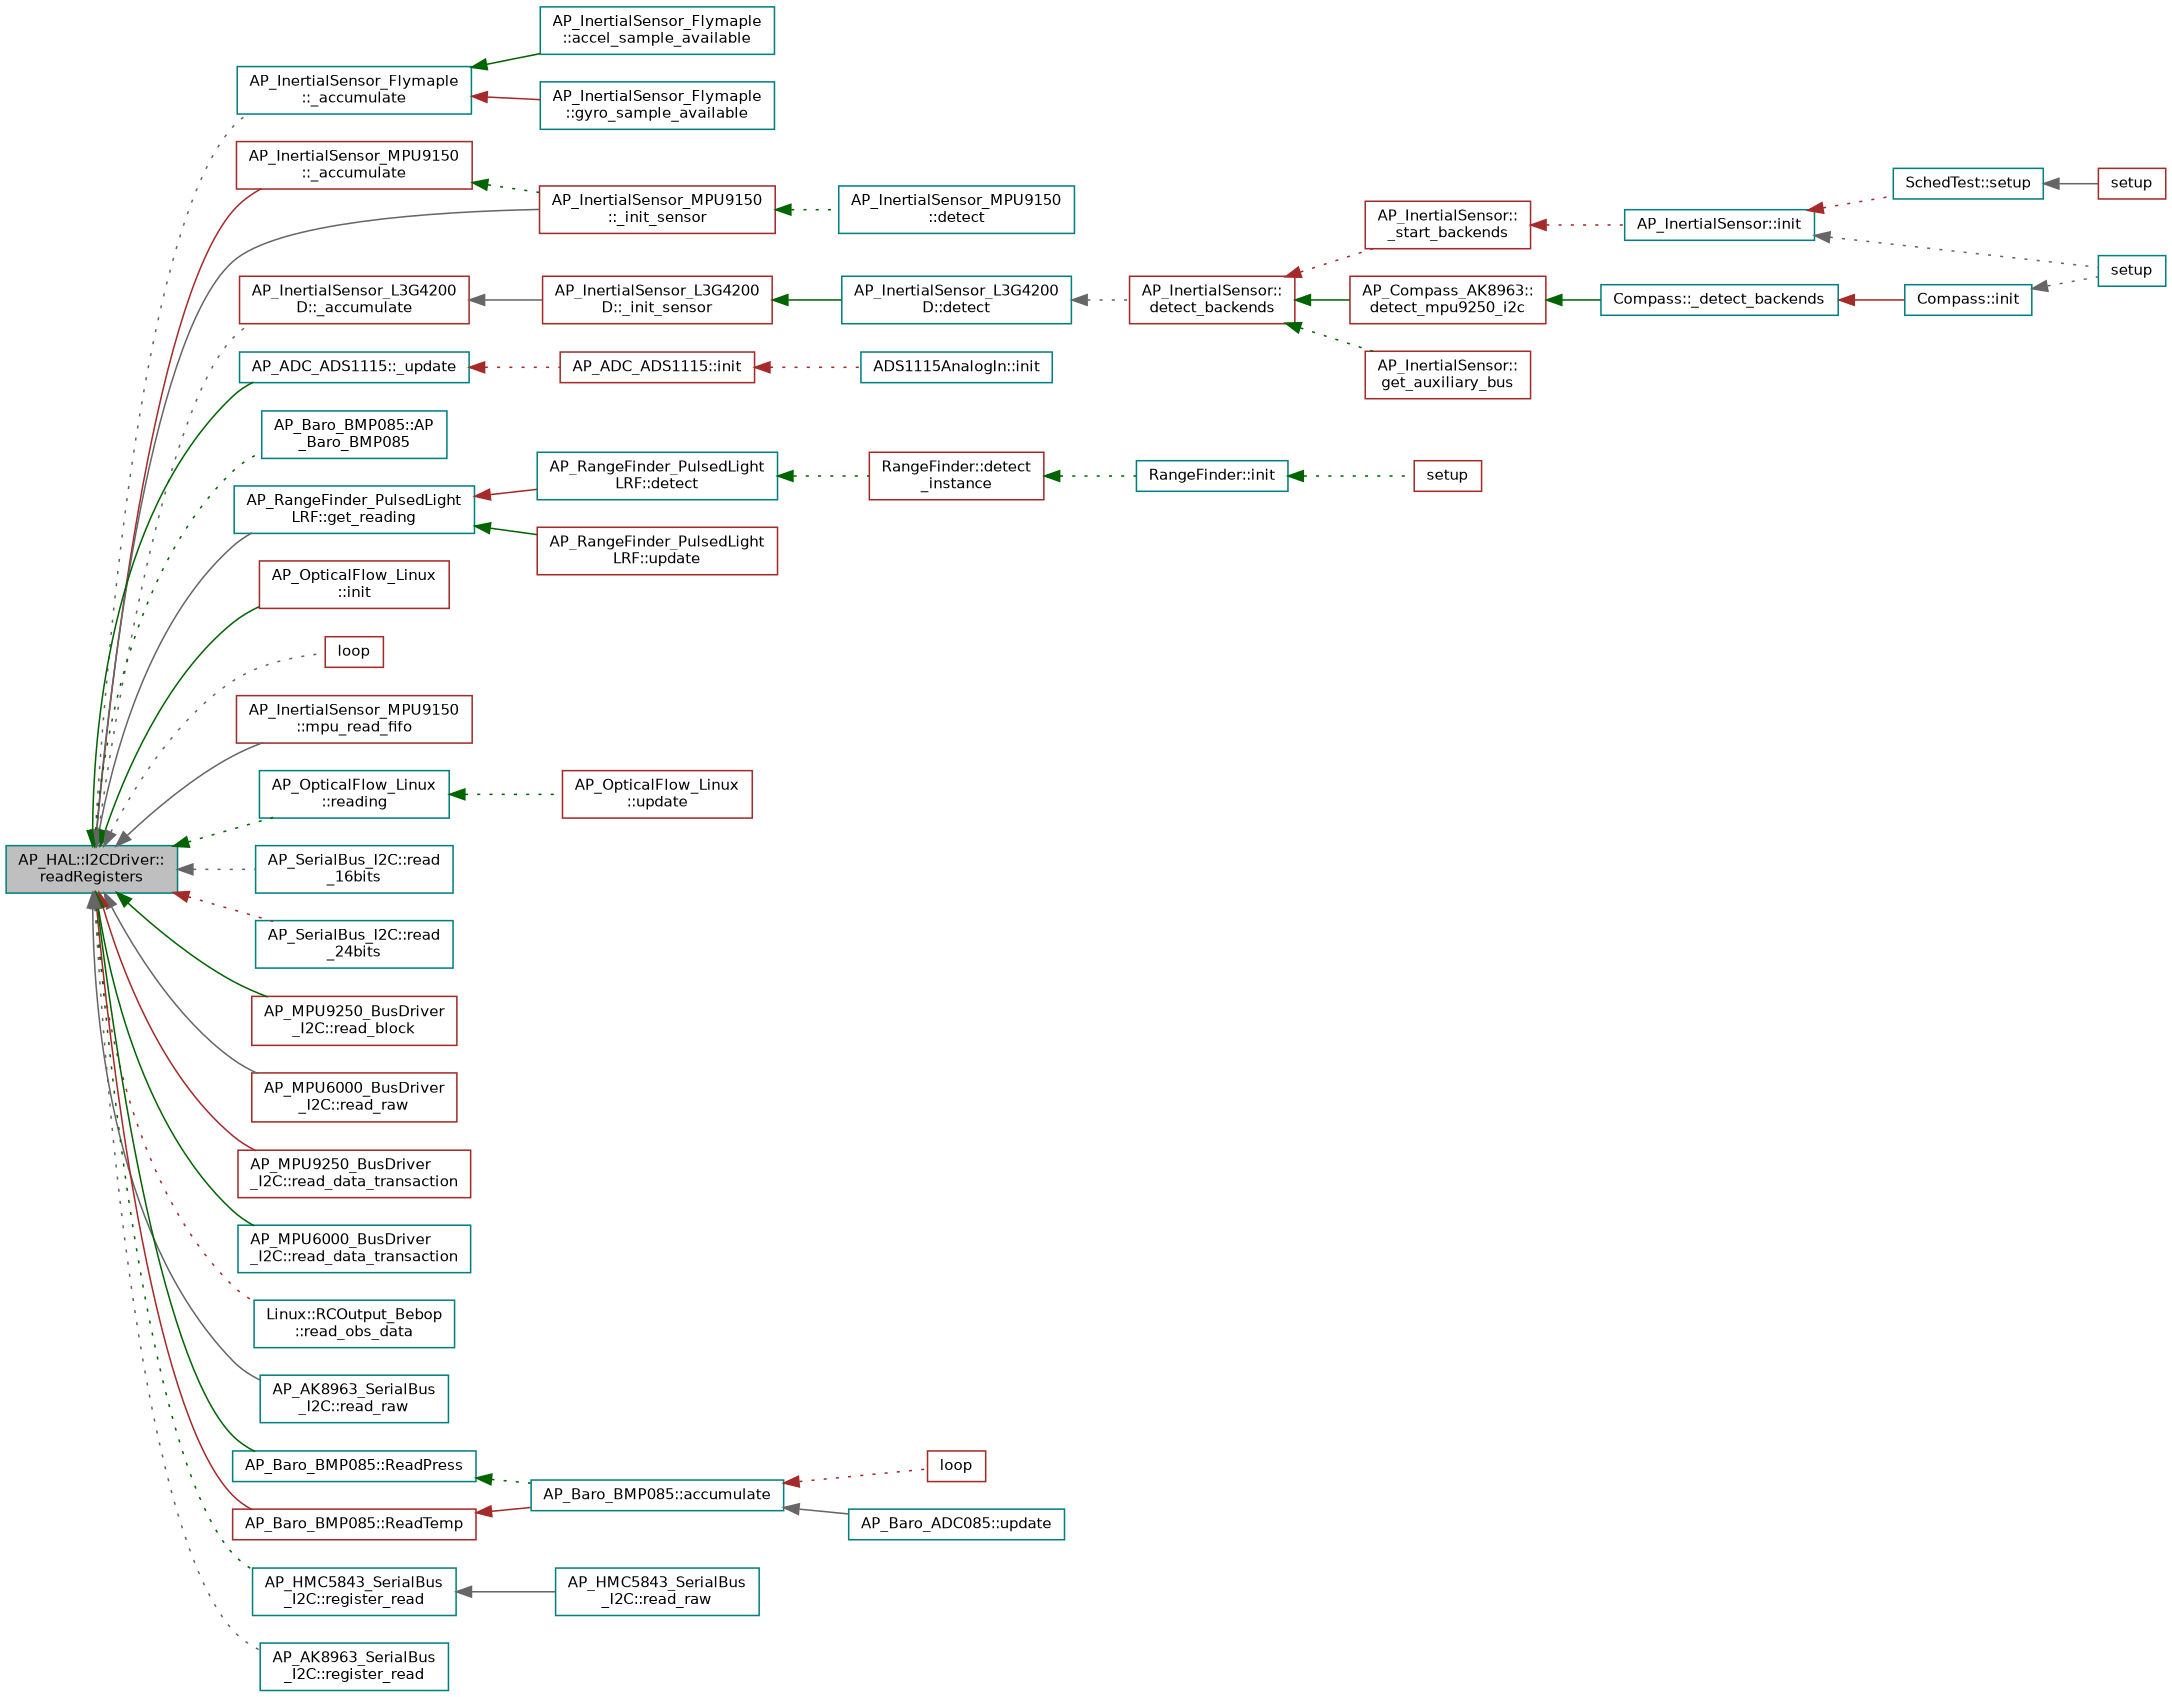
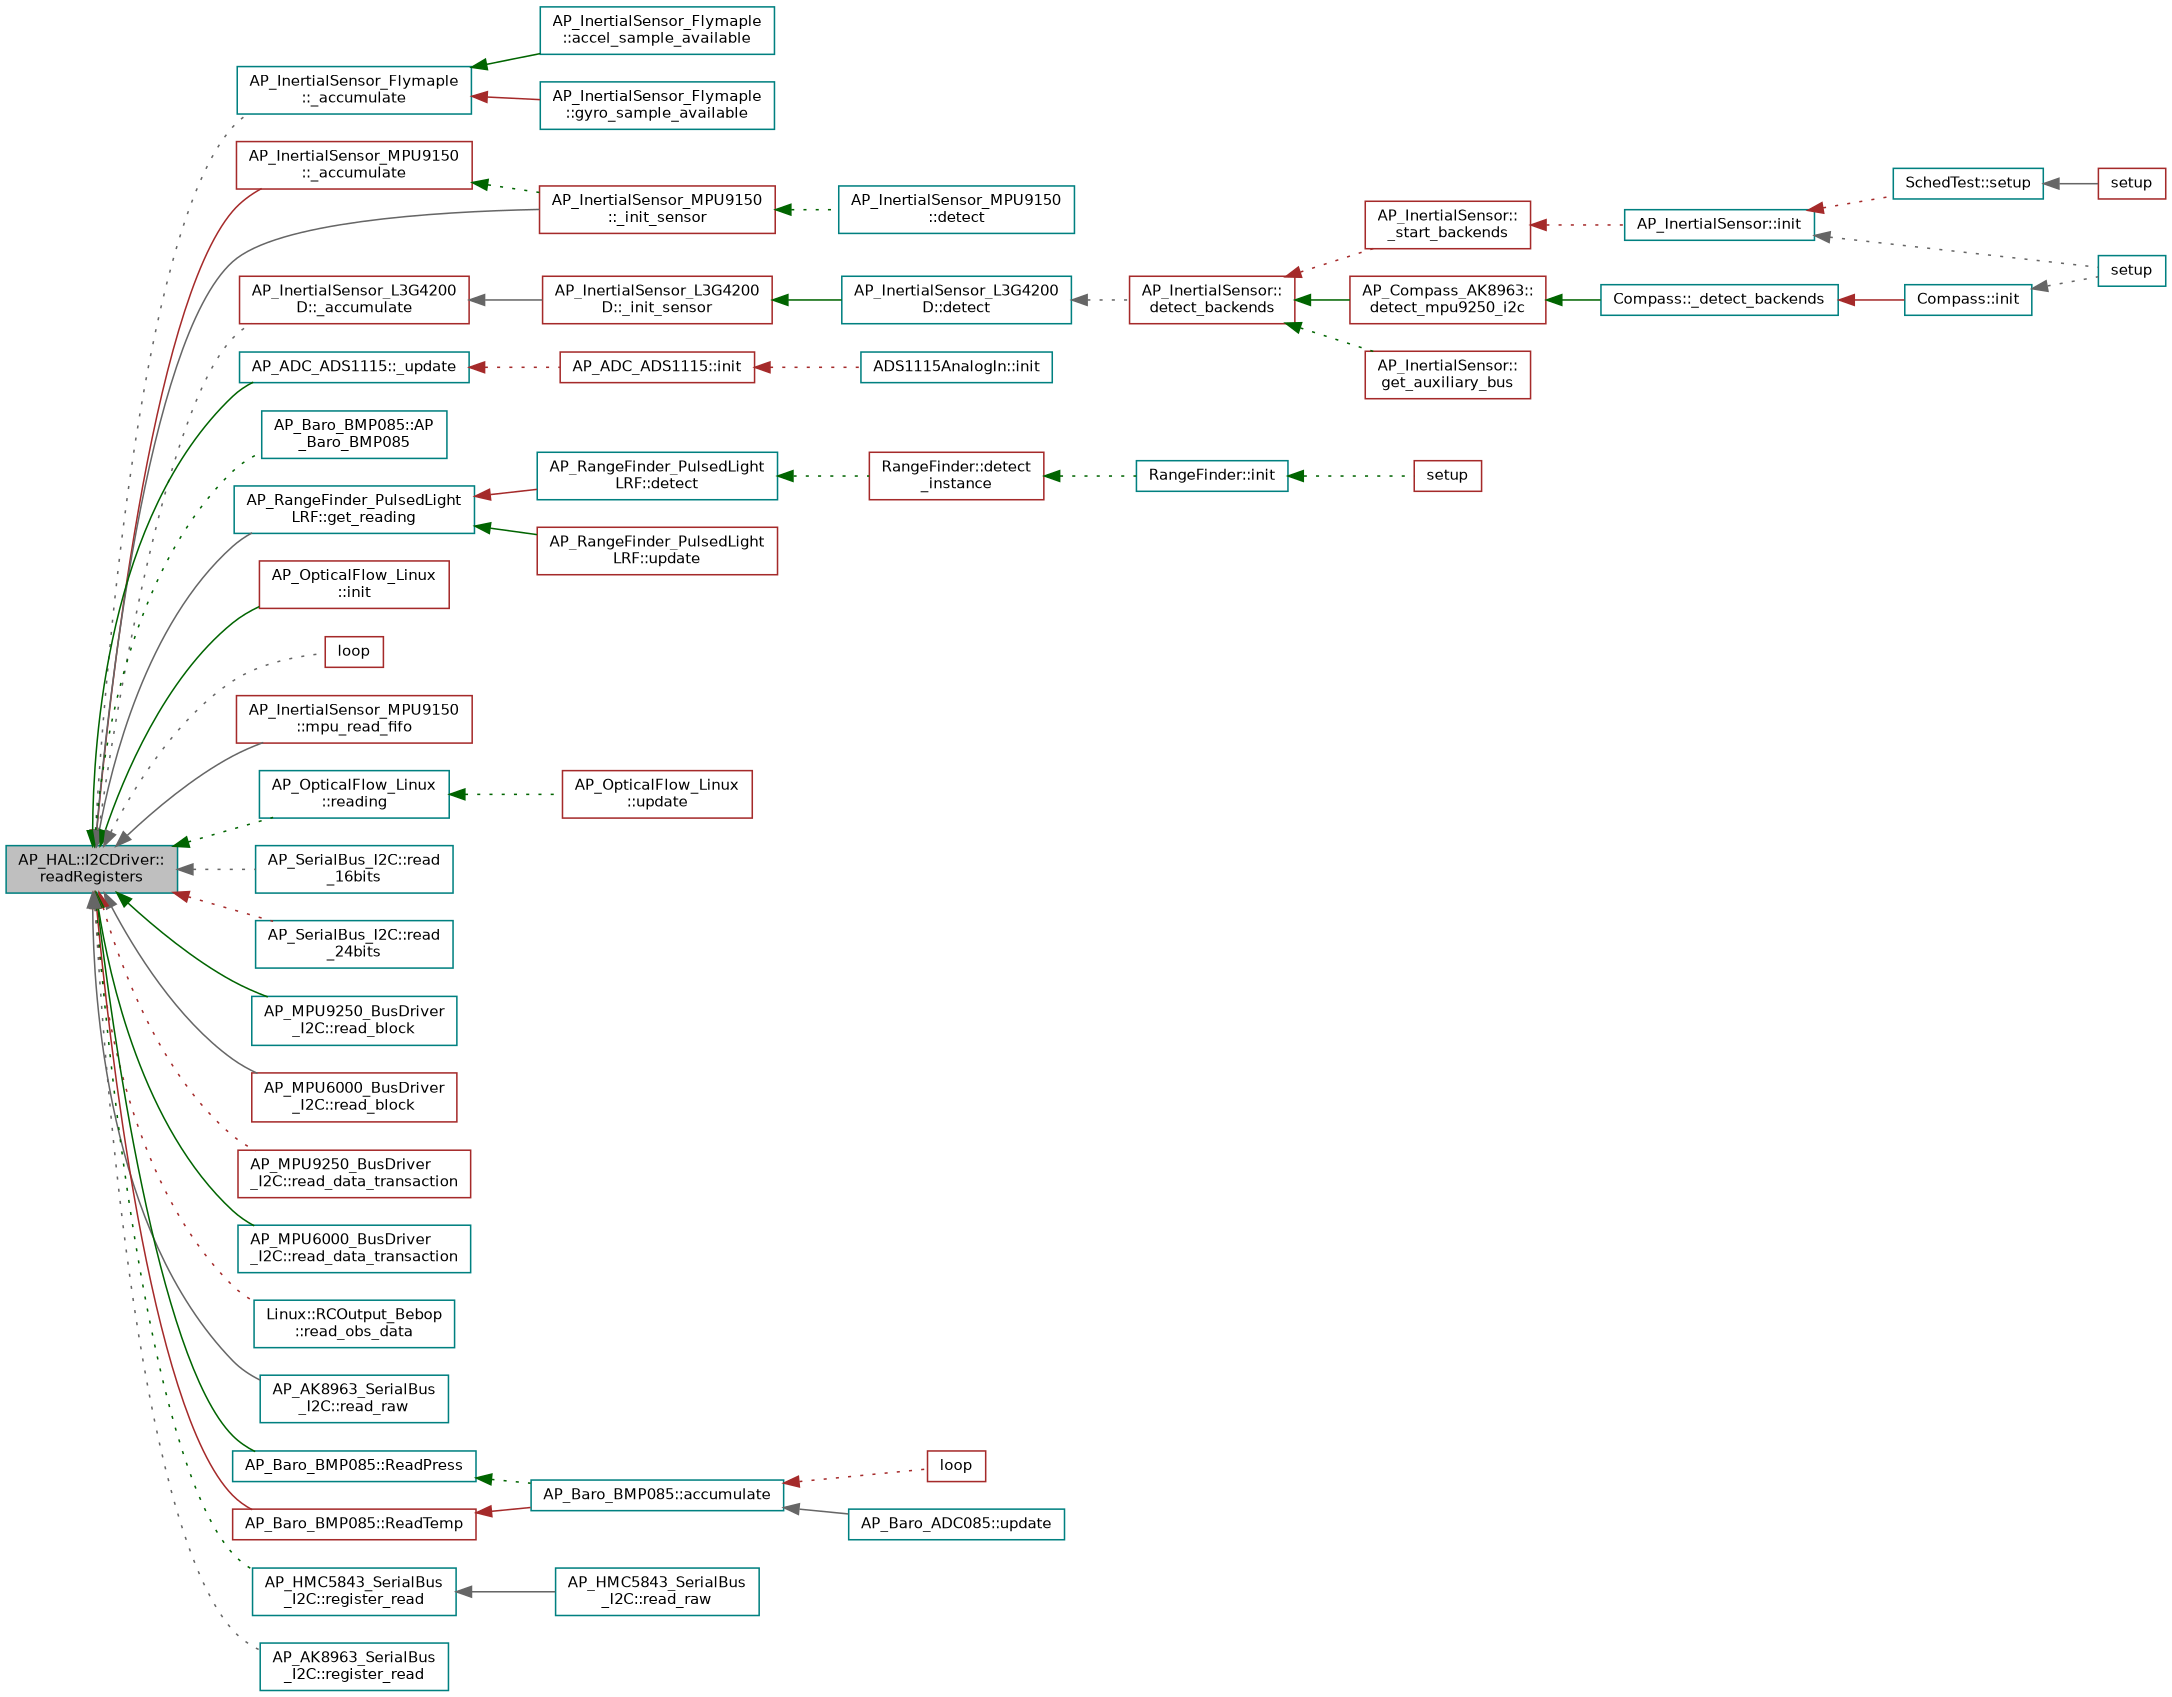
(354, 1021) -> (354, 1021)
(159, 1043) -> (159, 1043)
(354, 1097) -> (354, 1097)
